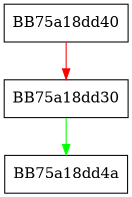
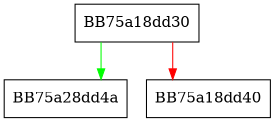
(66, 56) -> (173, 56)
(66, 174) -> (66, 99)
